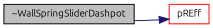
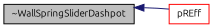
(147, 20) -> (157, 8)
